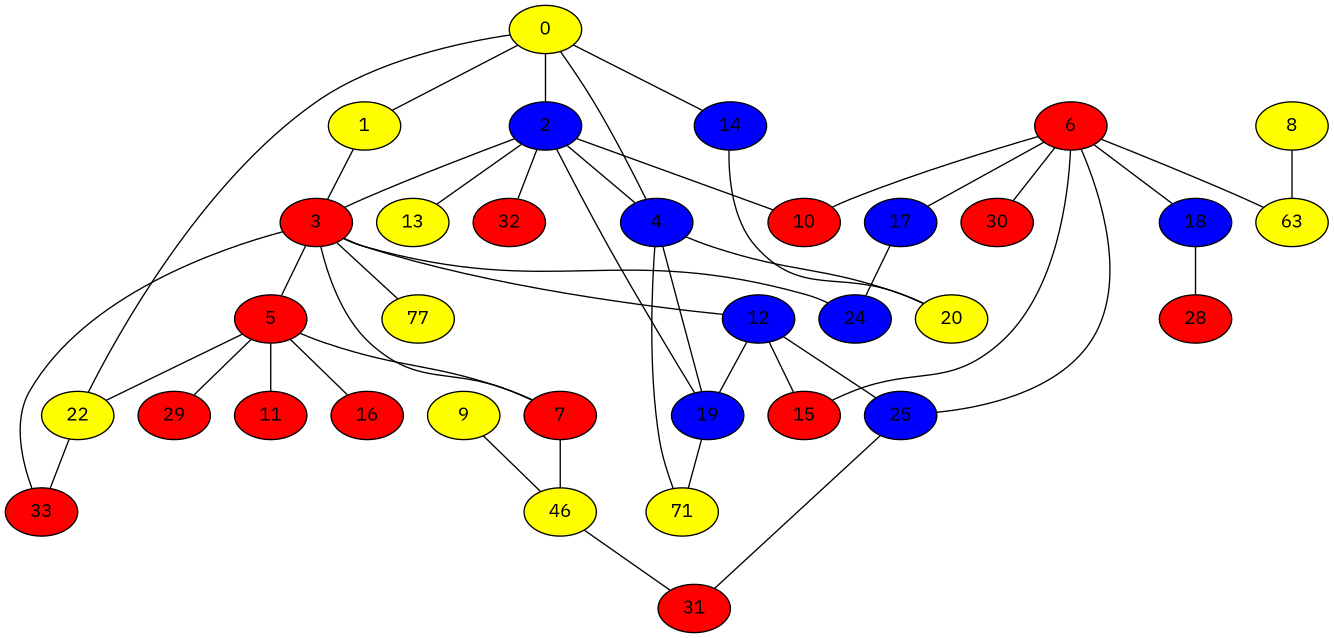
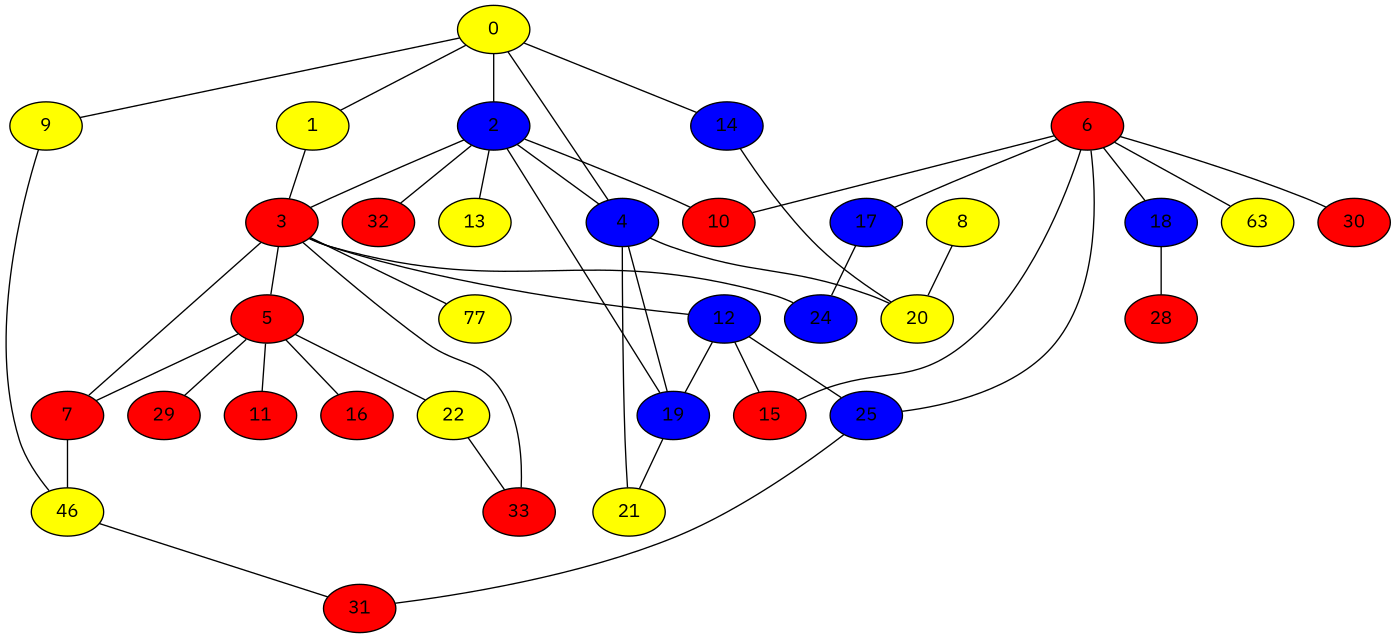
(253, 156) -> (270, 78)
(1292, 174) -> (940, 270)
(682, 512) -> (629, 512)
